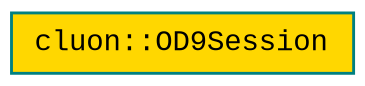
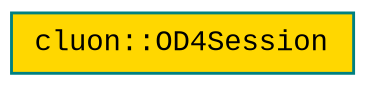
(183, 43) -> (183, 43)
